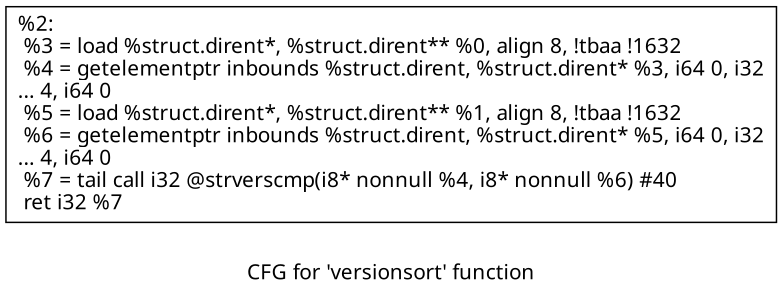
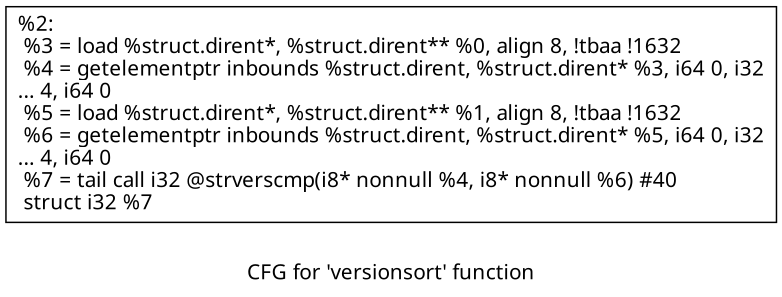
(71, 203) -> (86, 203)
